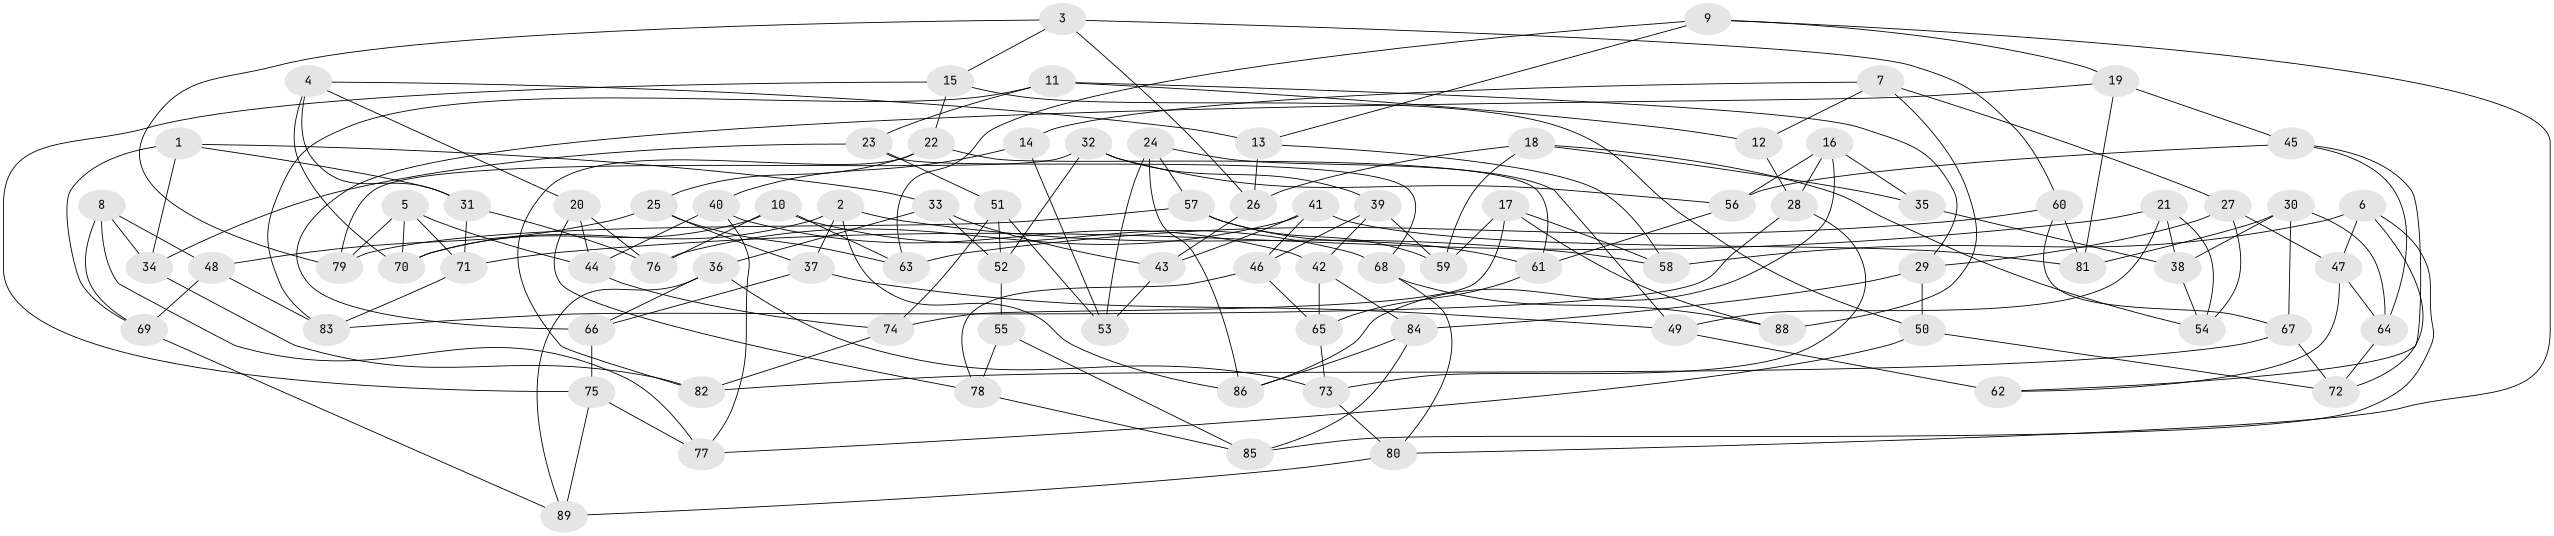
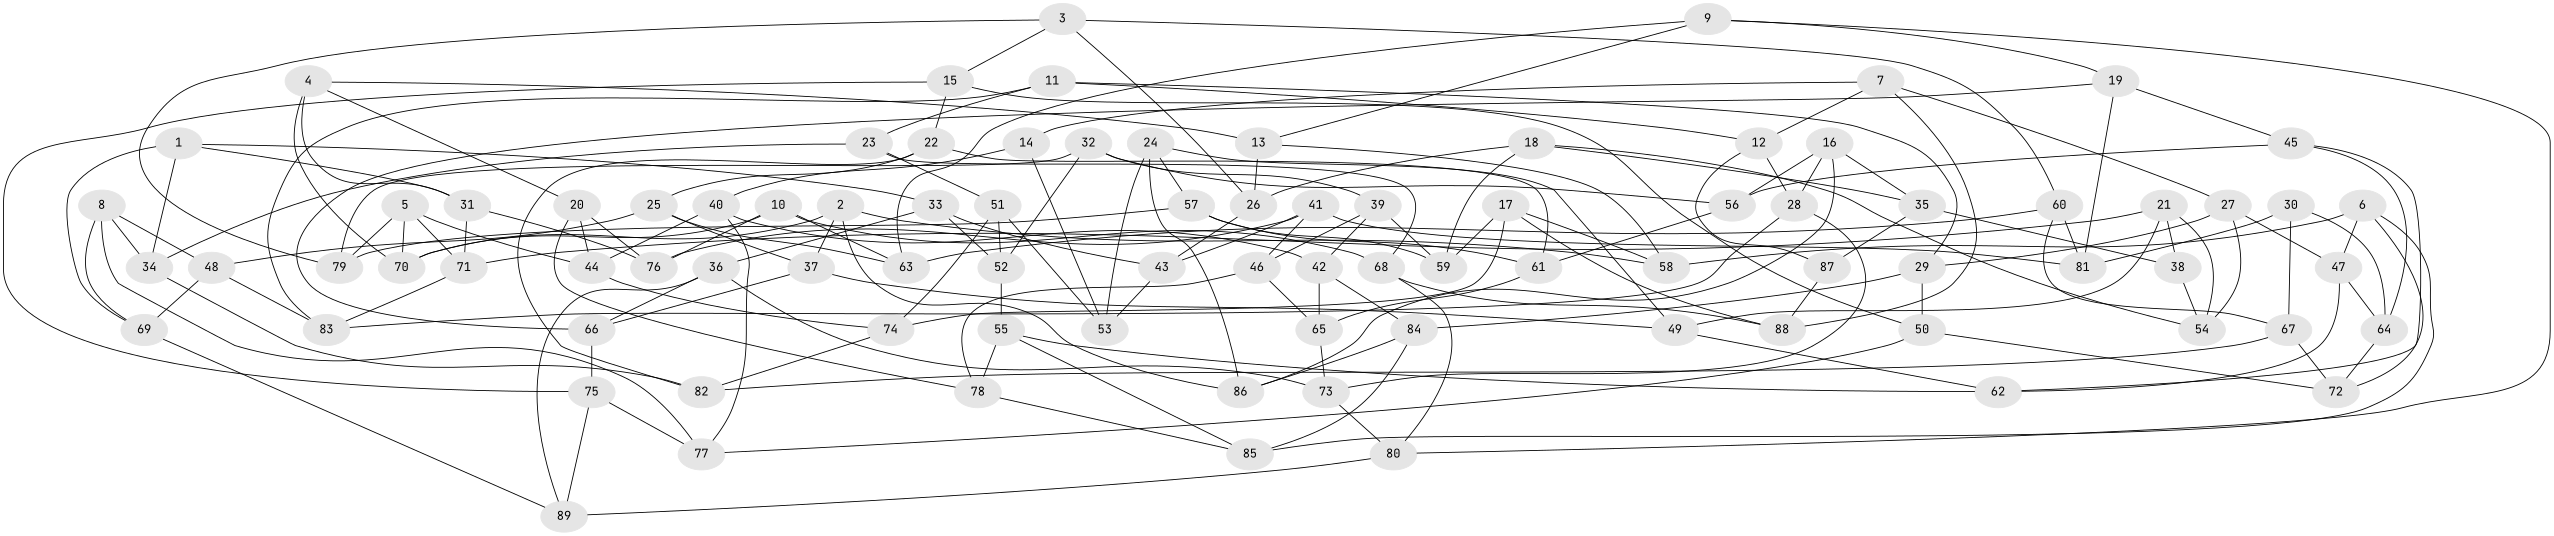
(2223, 243) -> none
none -> (1827, 268)
none -> (1498, 380)
